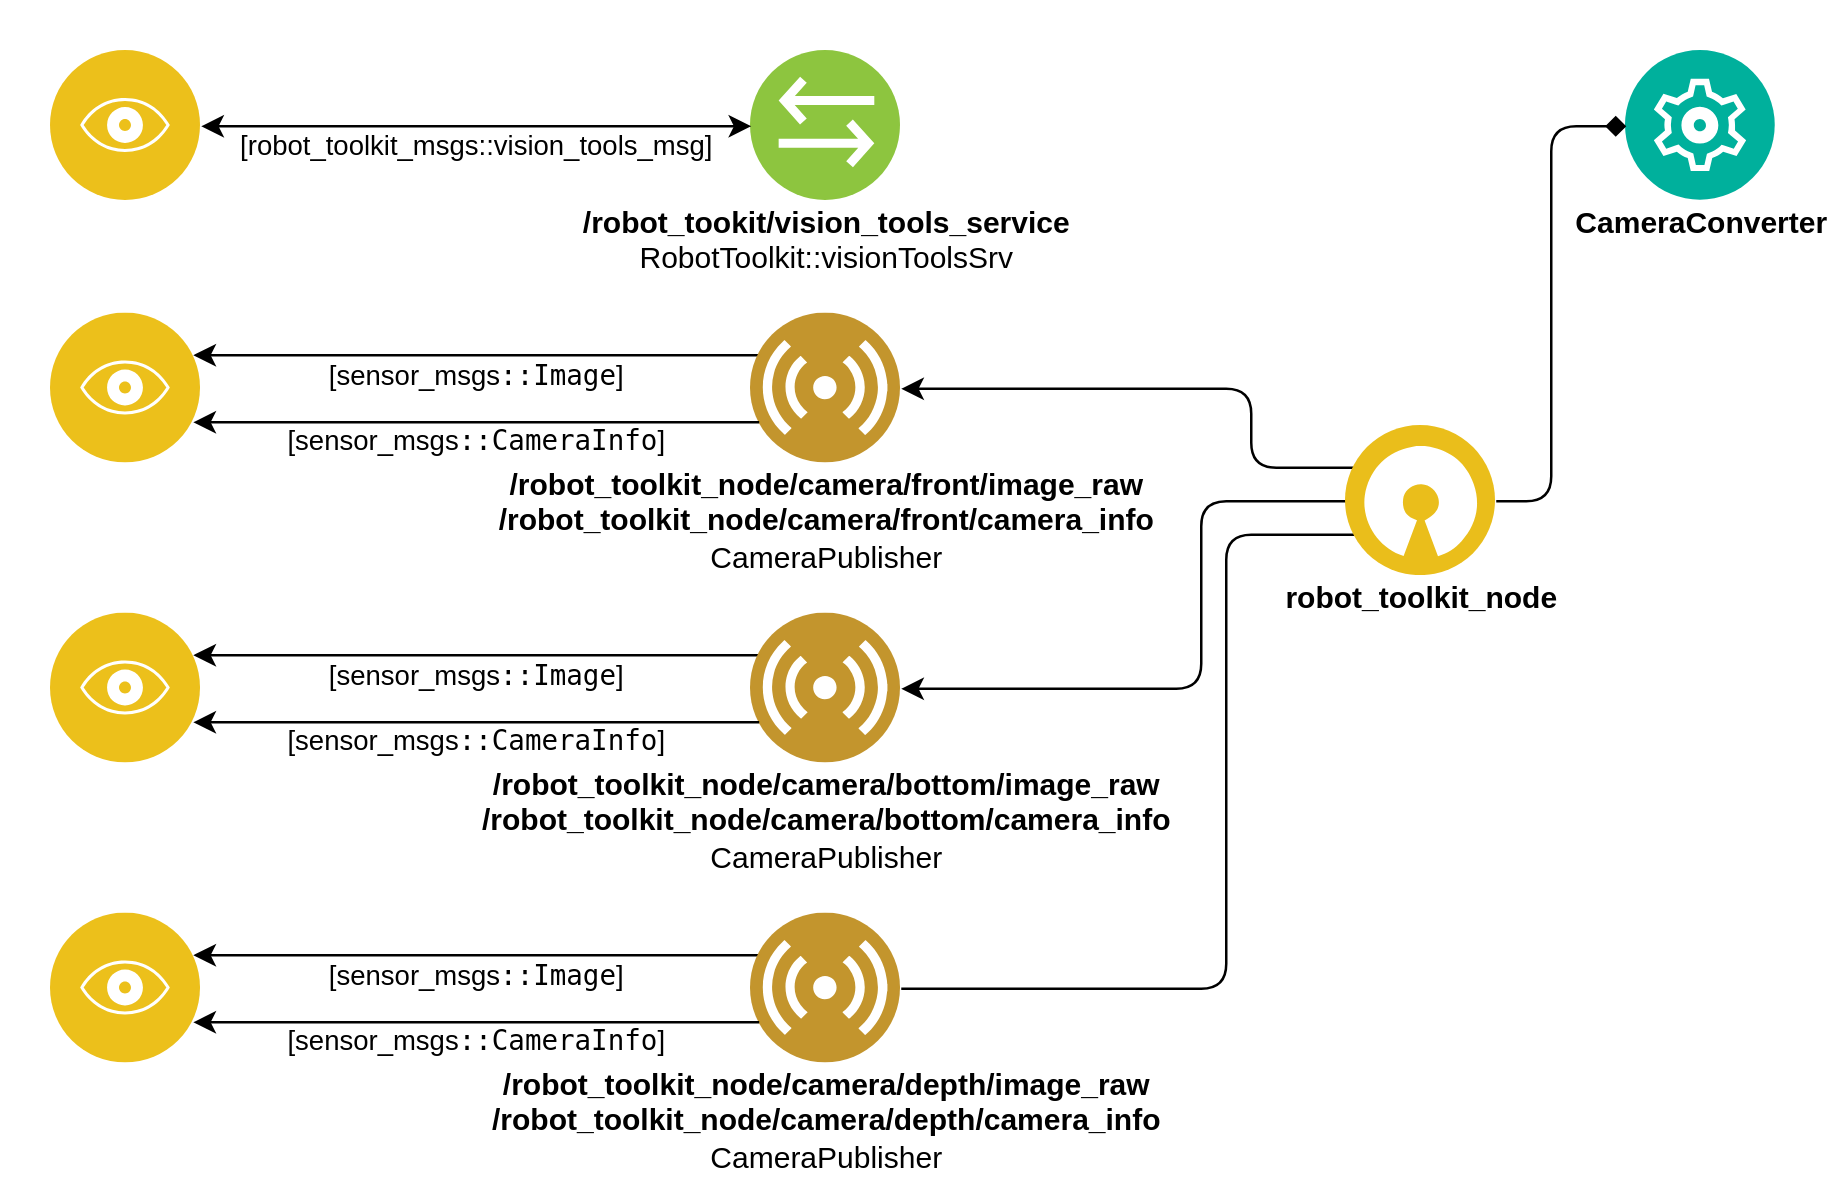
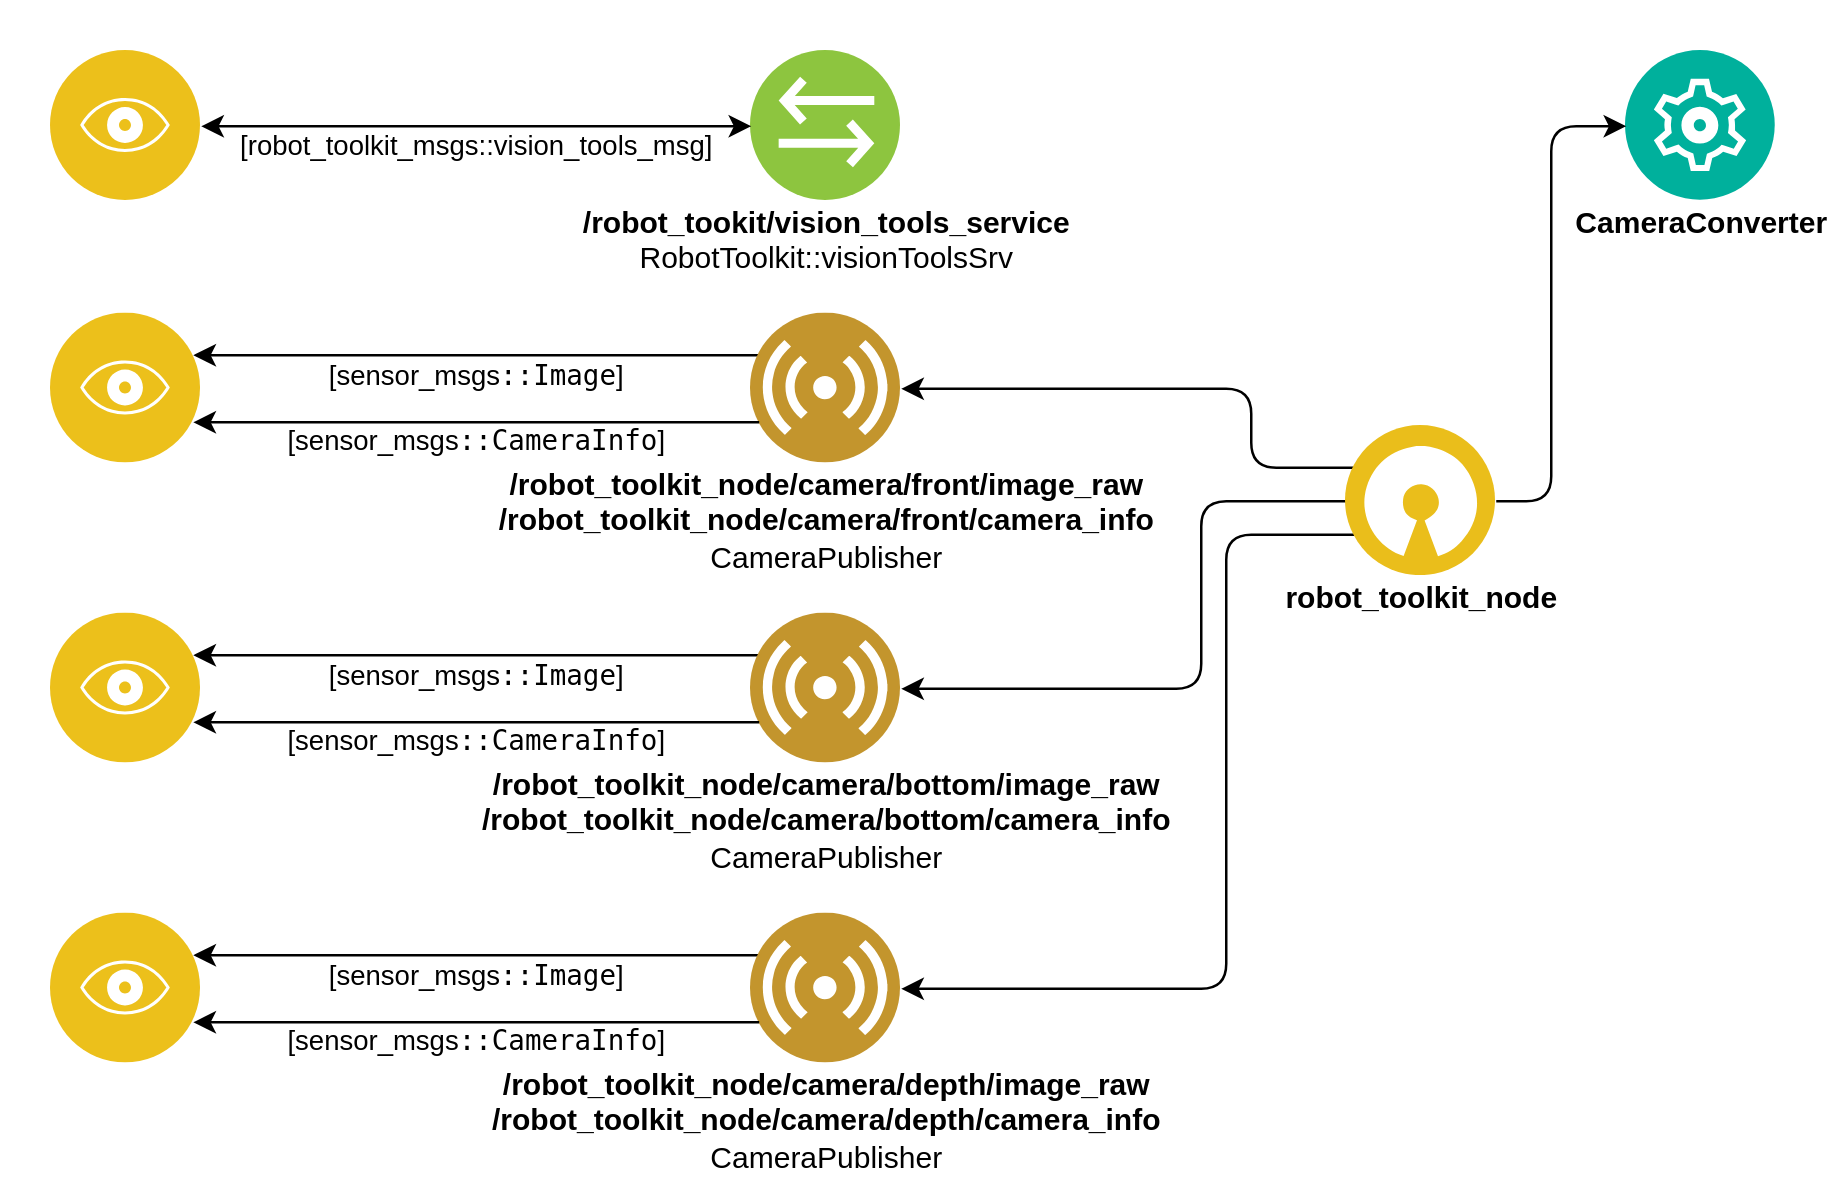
(1606, 126) -> (1607, 126)
(911, 989) -> (919, 989)
